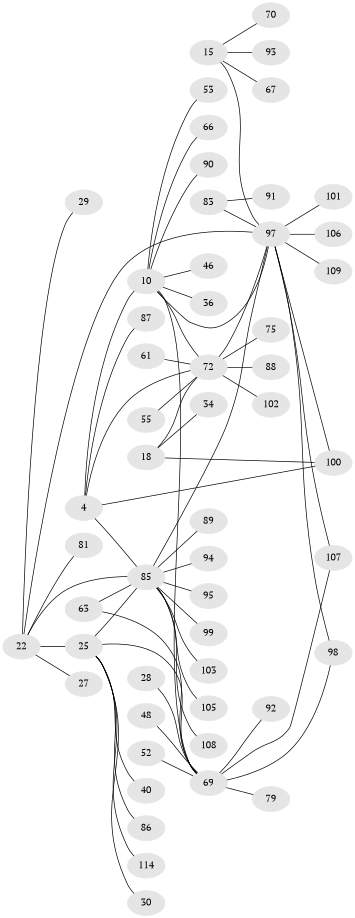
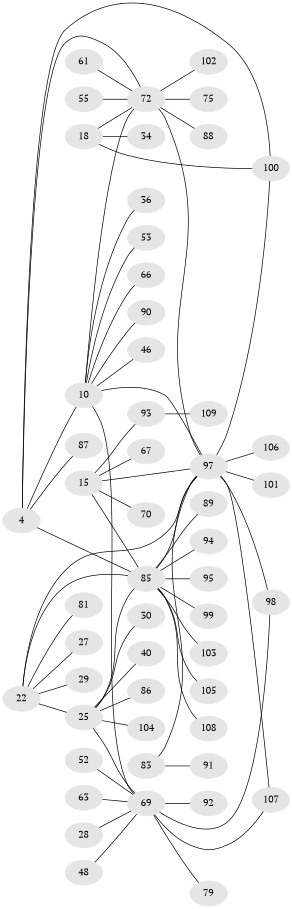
(302, 253) -> (173, 414)
(115, 593) -> (116, 533)
(146, 866) -> (146, 729)
